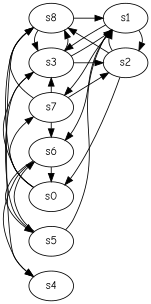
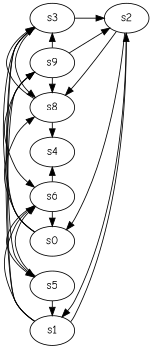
(84, 18) -> none
(88, 47) -> none
(51, 107) -> (52, 63)
